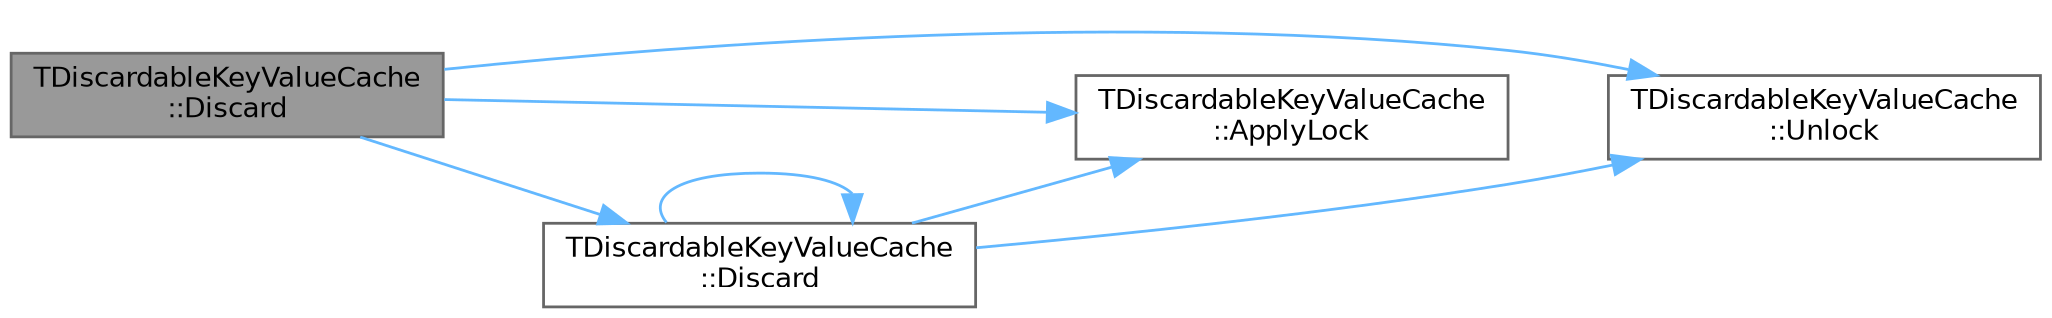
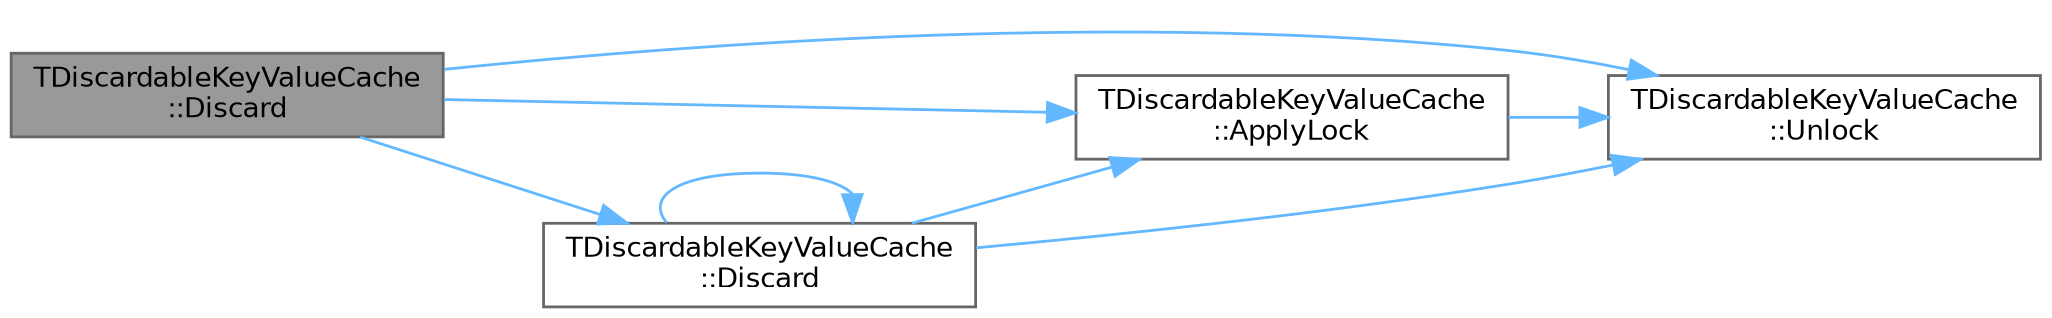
none -> (1544, 117)
